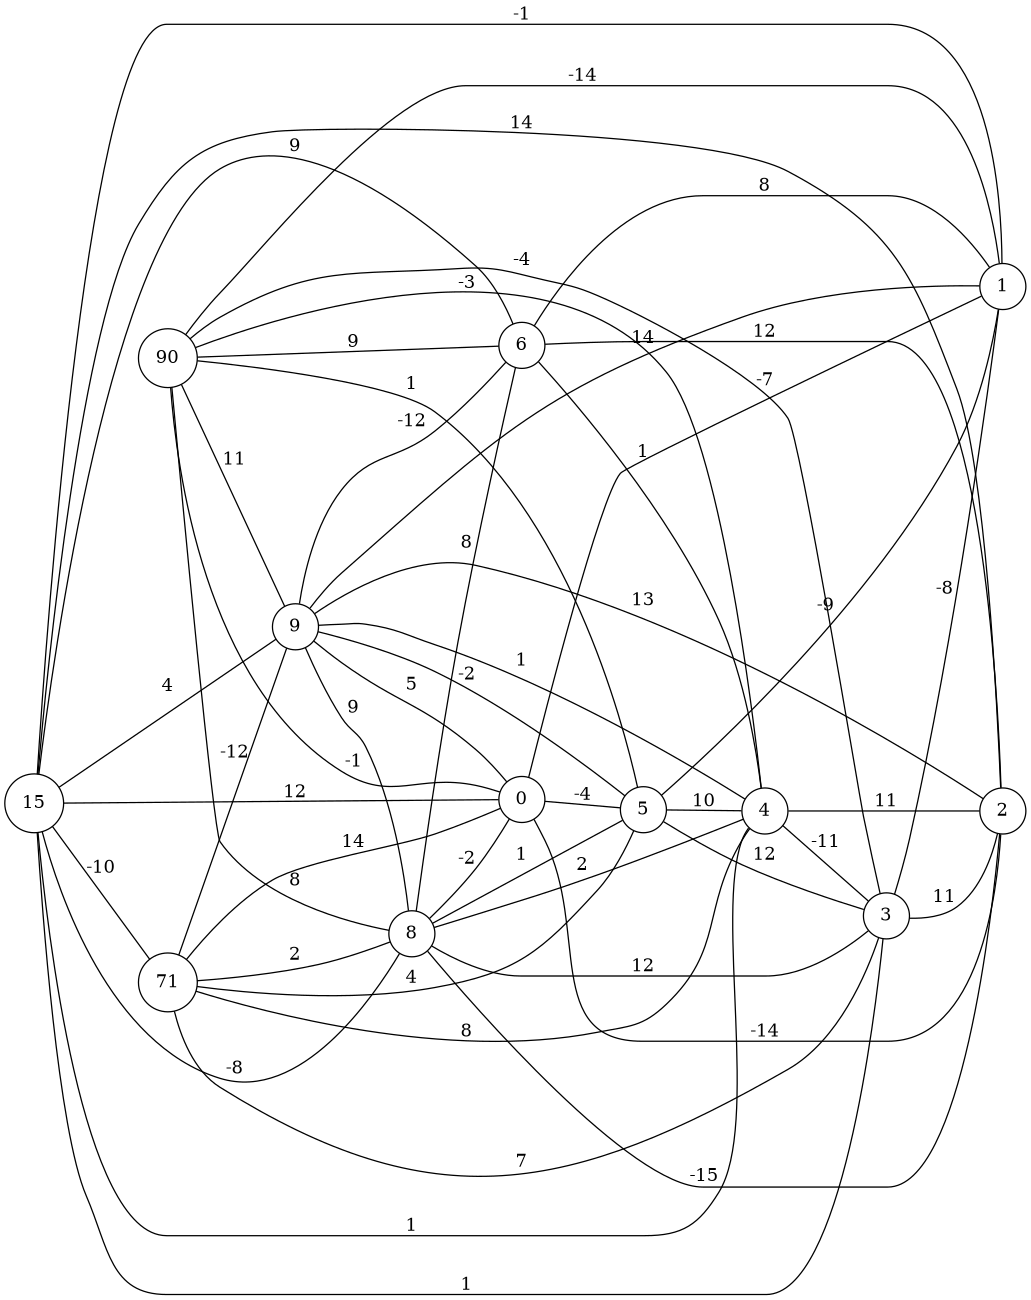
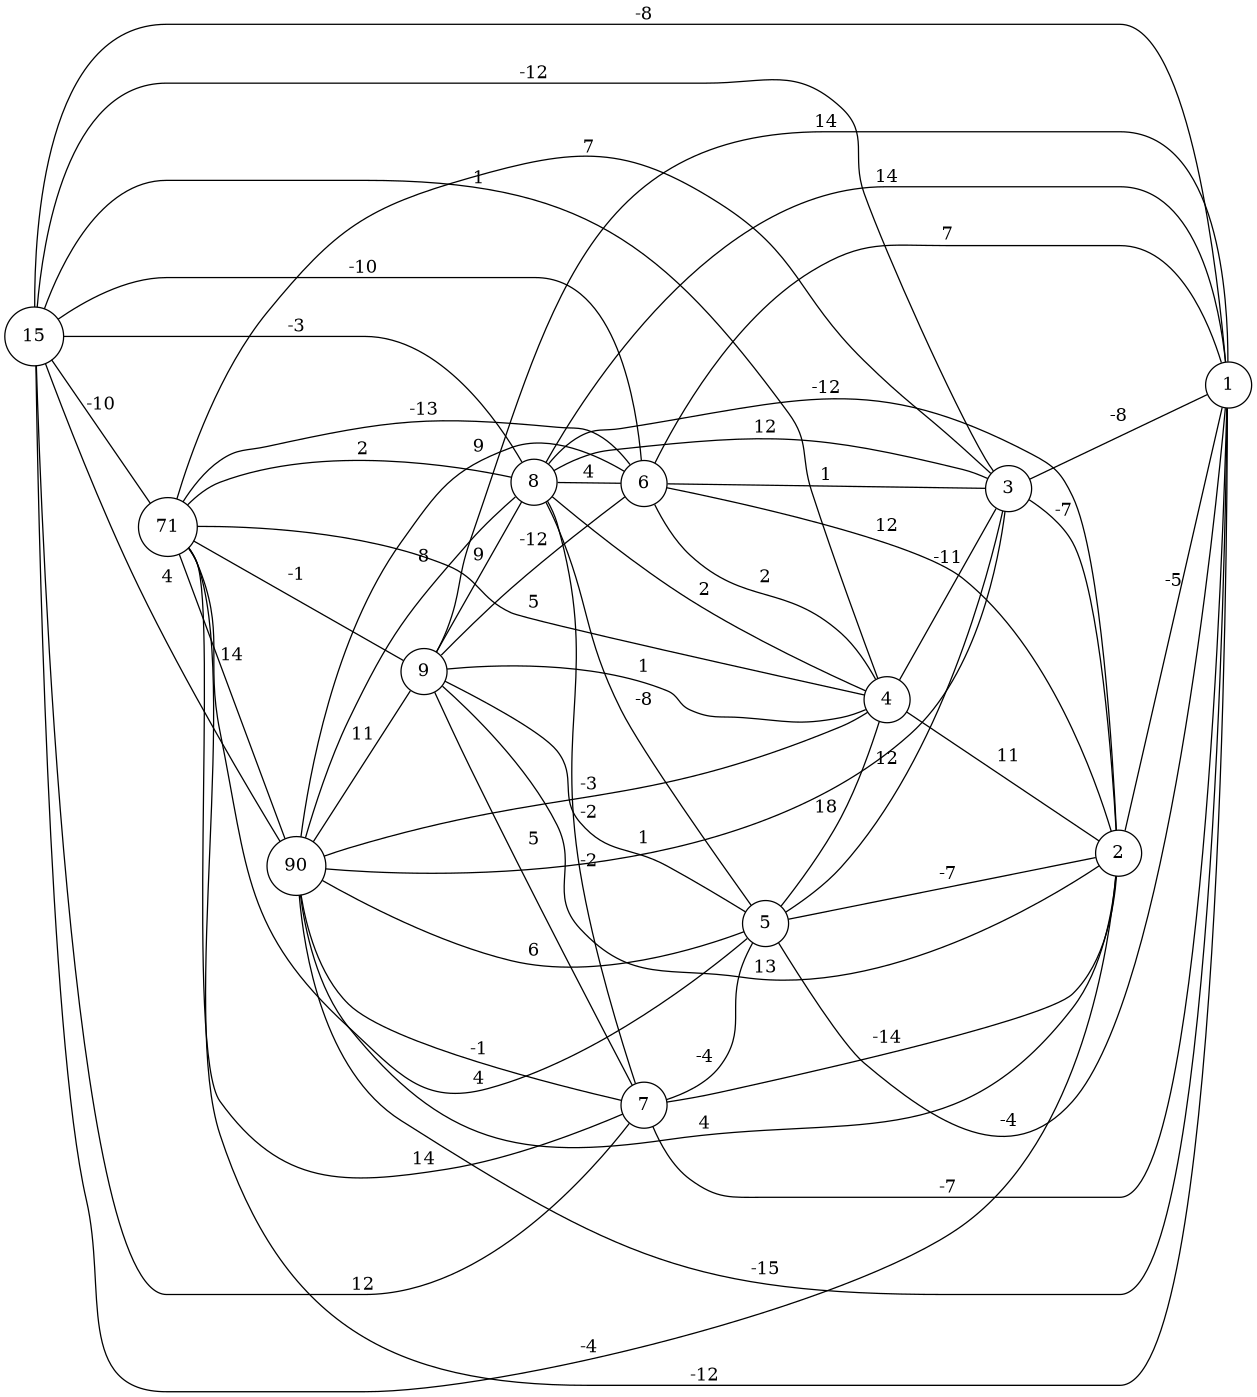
(522, 15) -> (644, 15)
(583, 76) -> (766, 1270)
(522, 123) -> (589, 1348)
(295, 146) -> (363, 268)
(765, 186) -> (948, 235)
none -> (886, 187)
(522, 260) -> (644, 838)
(412, 384) -> (534, 951)
none -> (401, 423)
(643, 452) -> (766, 578)
none -> (826, 486)
(467, 543) -> (589, 473)
(826, 606) -> (1009, 1121)
none -> (1174, 619)
none -> (232, 696)
(167, 713) -> (150, 609)
(235, 753) -> (296, 575)
(522, 799) -> (644, 1105)
(704, 801) -> (826, 808)
(522, 855) -> (644, 700)
none -> (942, 888)
(945, 897) -> (1064, 511)
(467, 1032) -> (534, 603)
(235, 1069) -> (296, 327)
none -> (708, 1135)
(704, 1176) -> (826, 388)
(467, 1285) -> (534, 74)
none -> (813, 1385)
